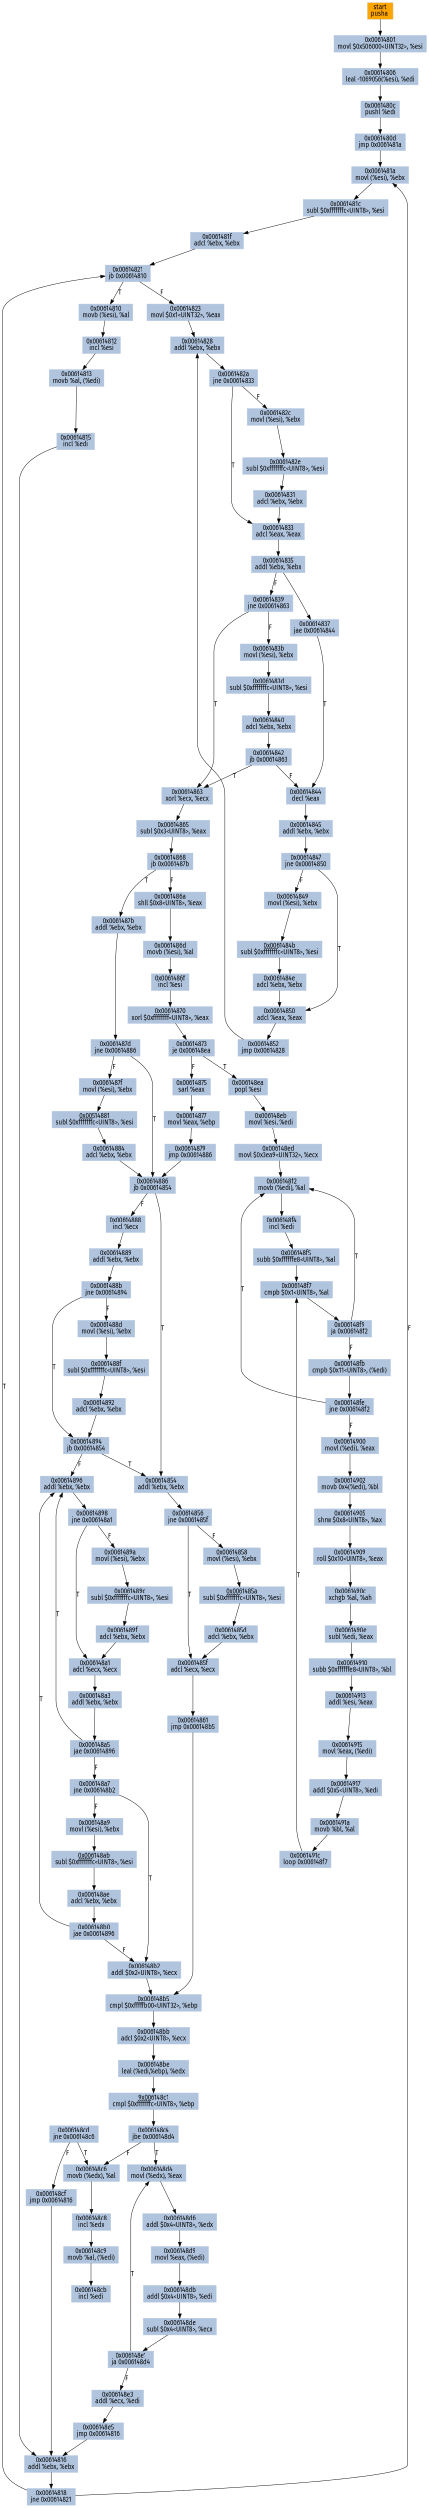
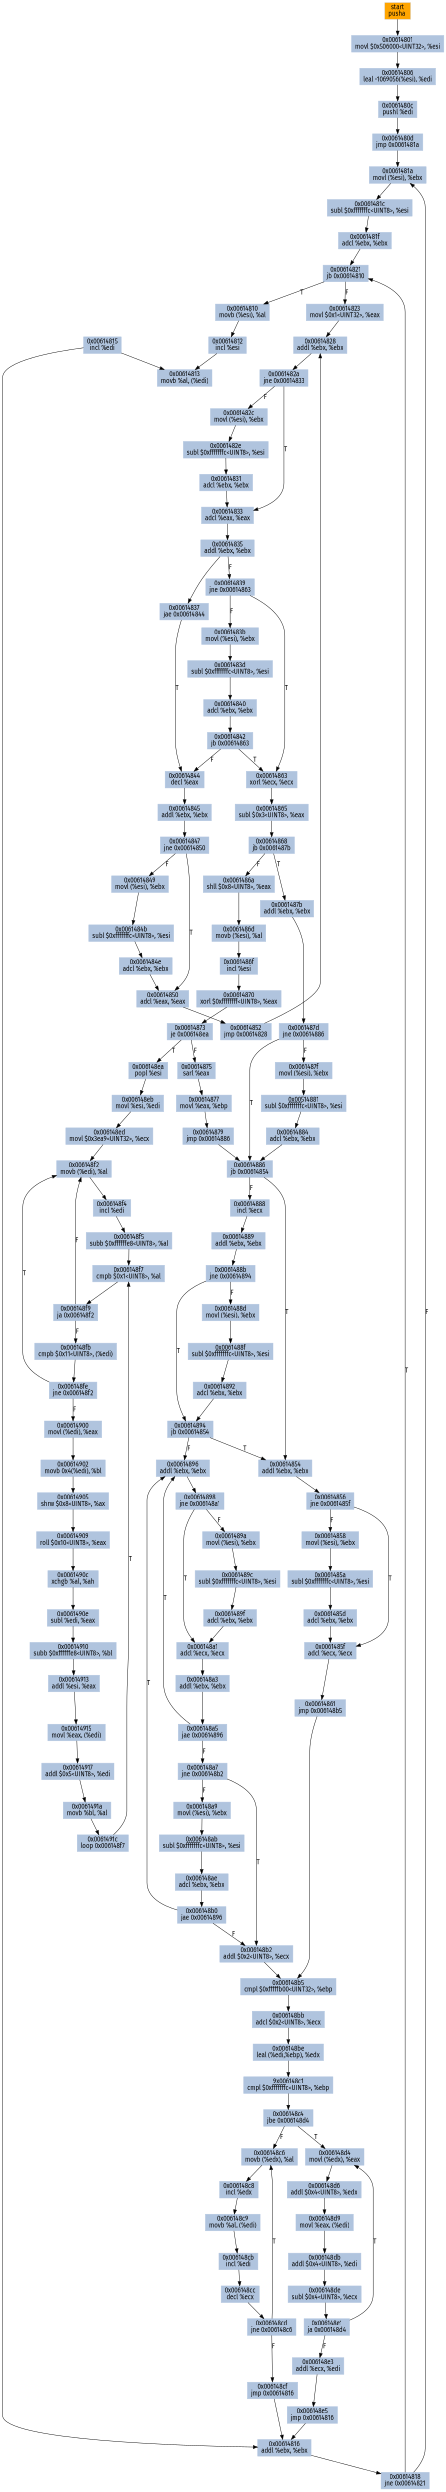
(76, 407) -> (141, 360)
(357, 1257) -> (77, 1241)
none -> (240, 2294)
